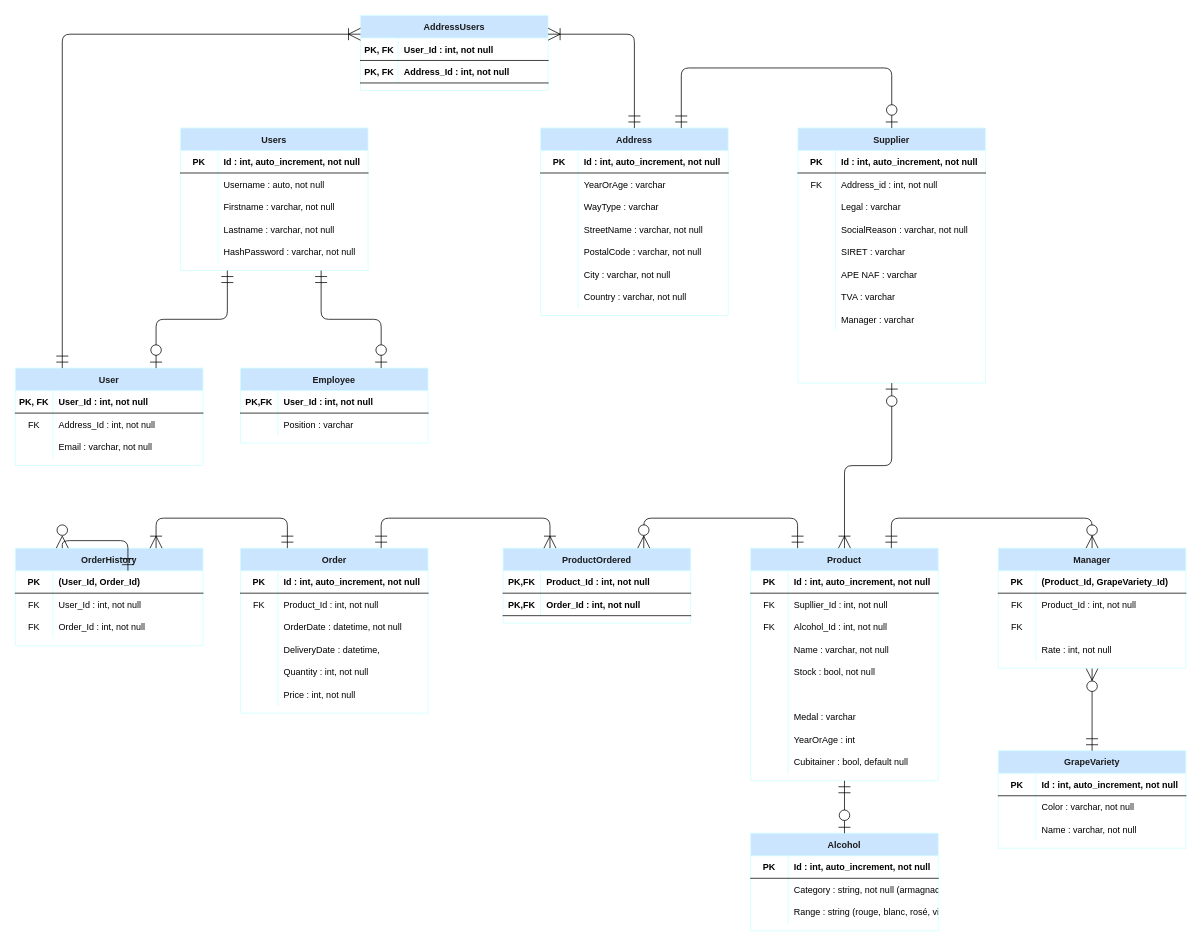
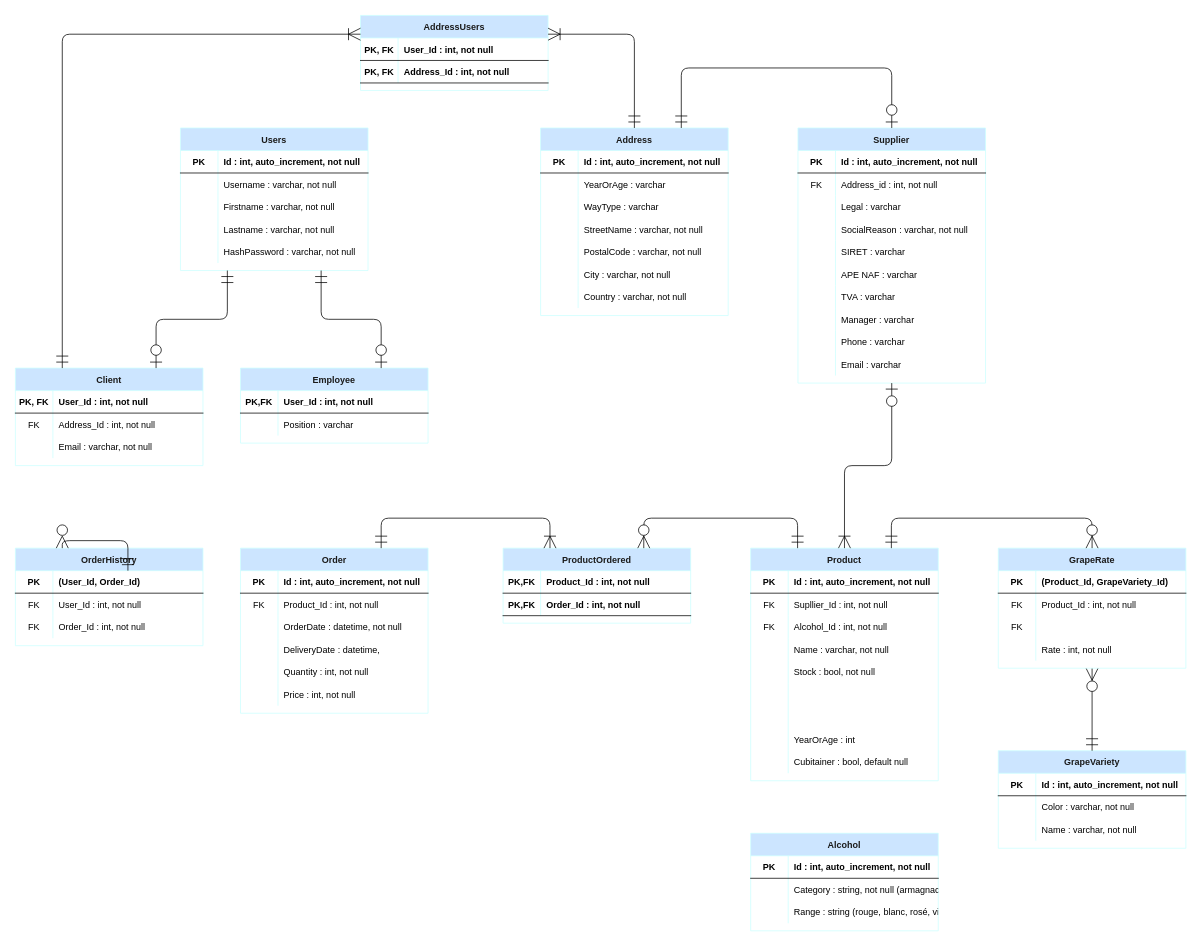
(277, 185) -> (285, 185)
none -> (910, 342)
none -> (910, 364)
(109, 380) -> (109, 380)
(224, 518) -> none
(1091, 560) -> (1091, 560)
(863, 717) -> none
(844, 808) -> none
